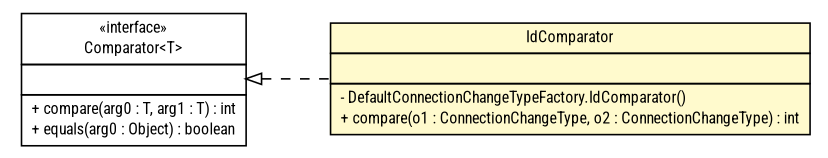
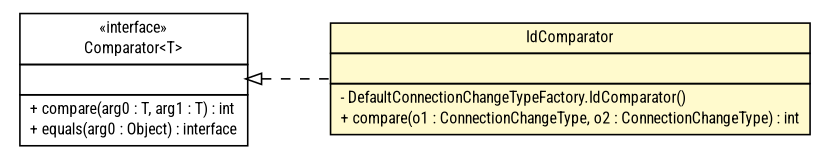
(134, 130) -> (134, 130)
